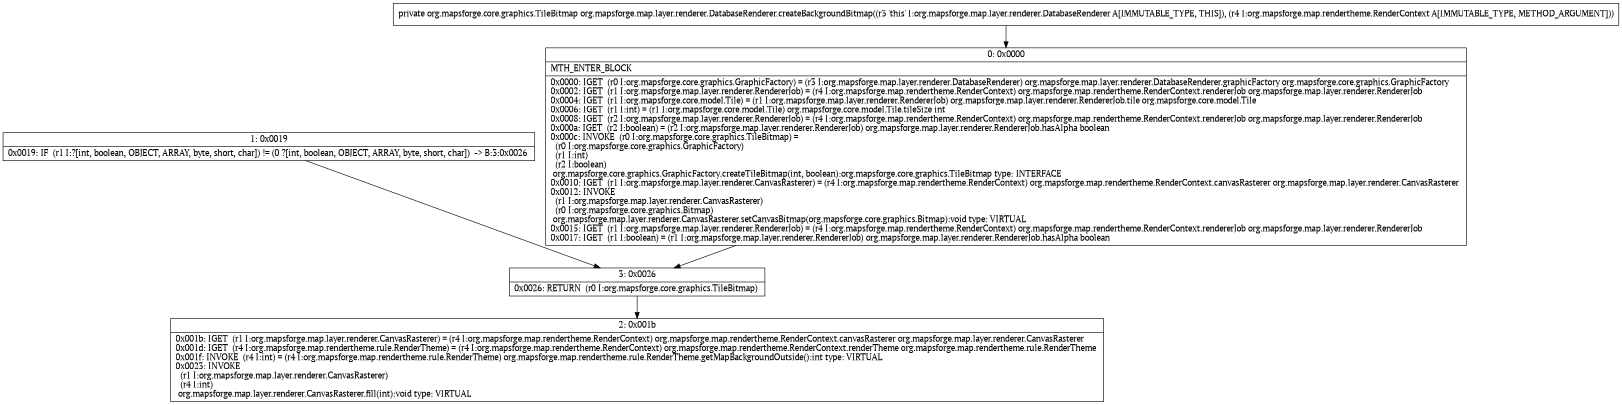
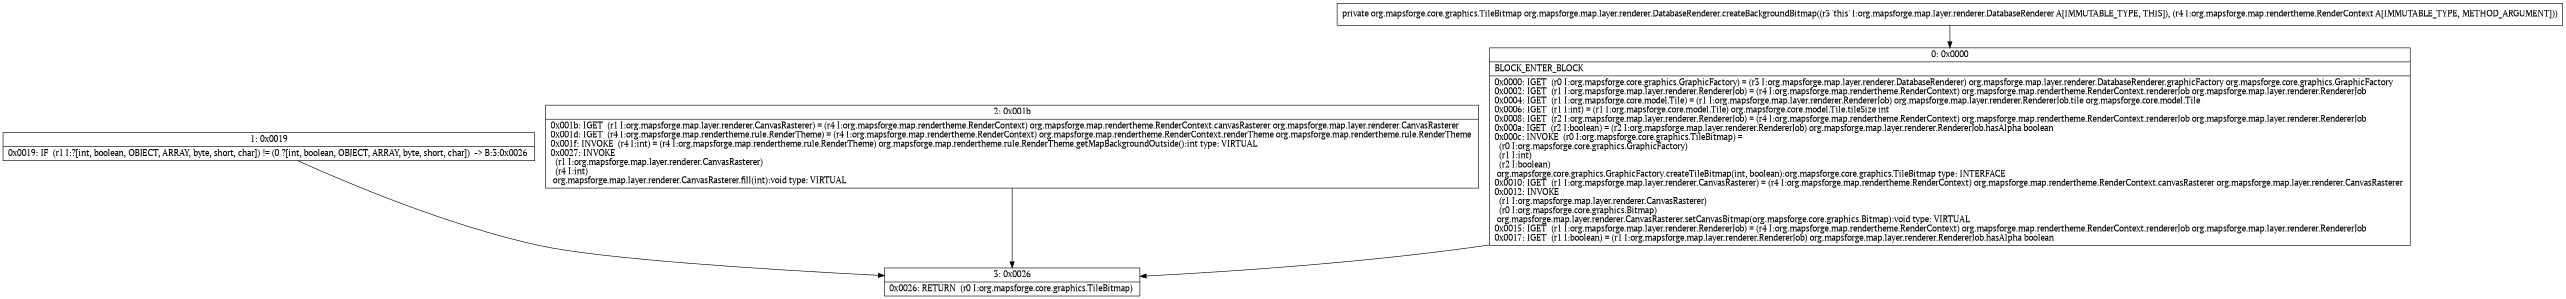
(591, 69) -> (1539, 69)
(637, 304) -> (1012, 225)
(210, 367) -> (585, 153)
